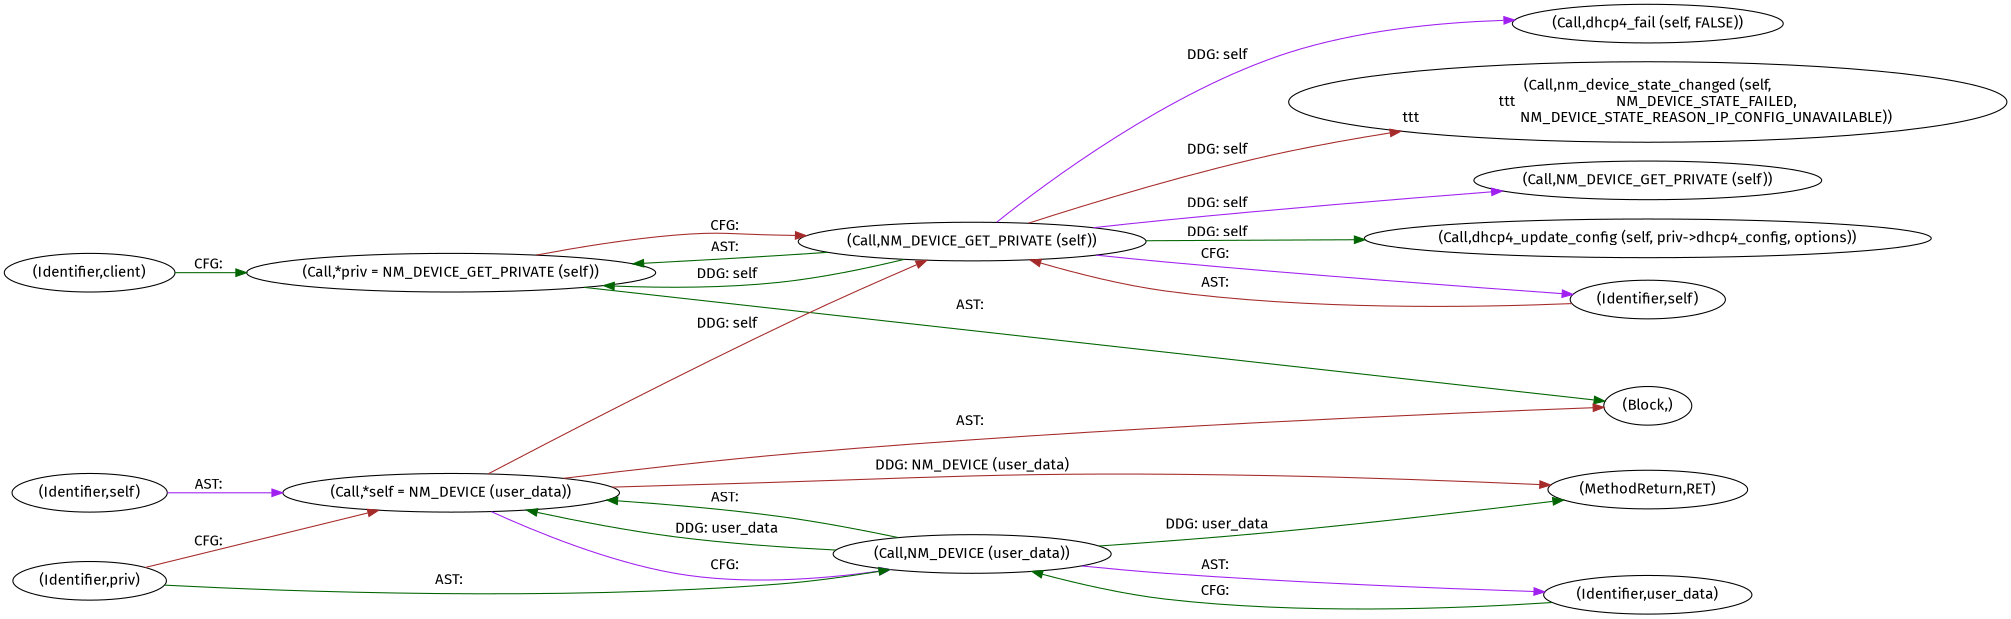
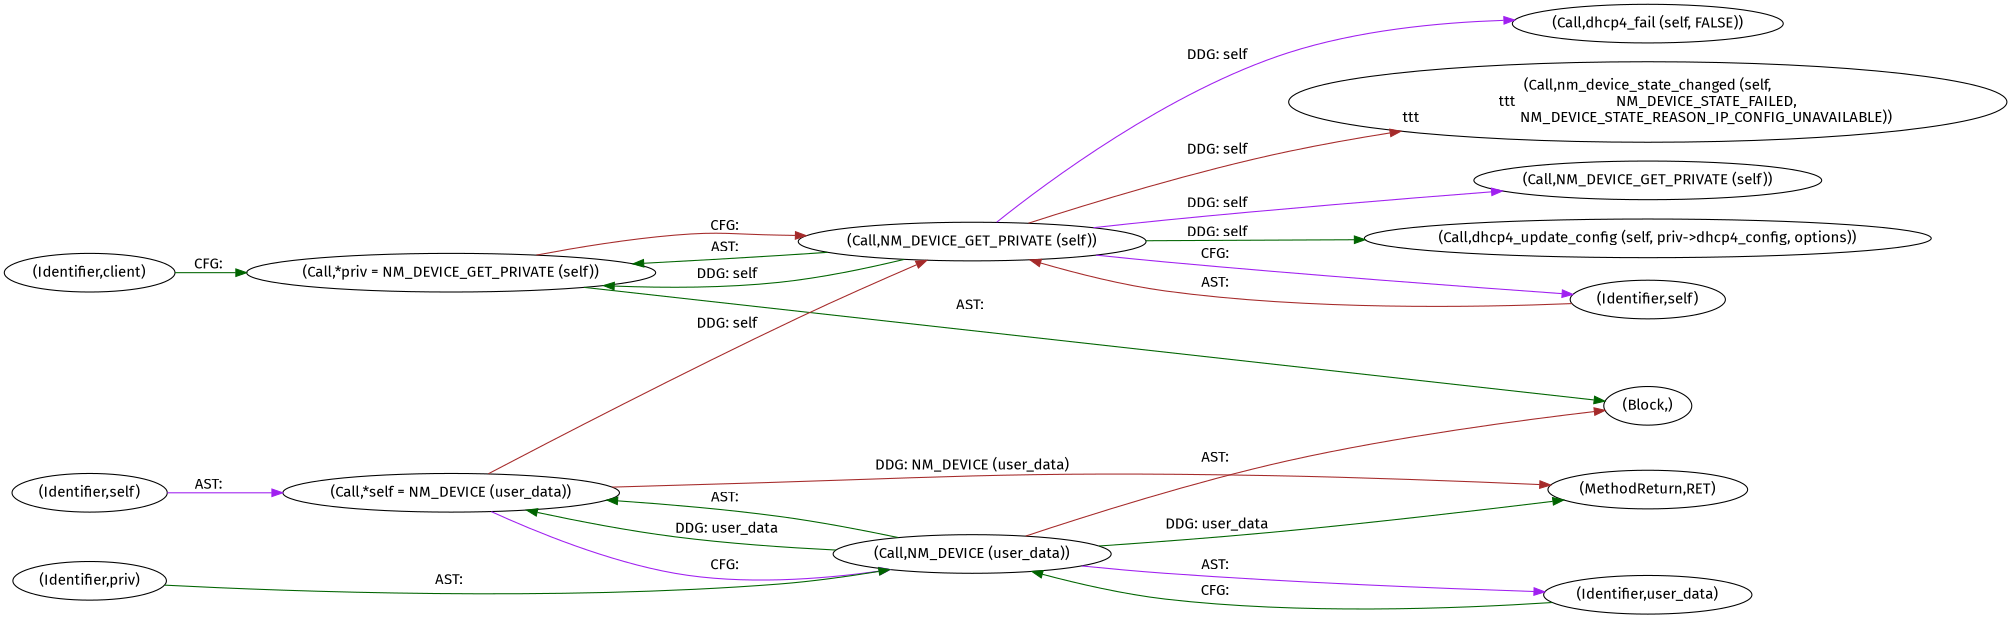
(1078, 433) -> (1306, 457)
(257, 540) -> none
